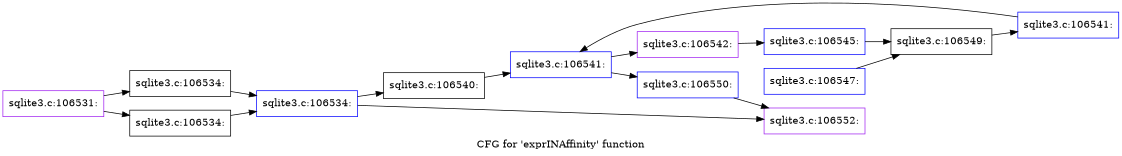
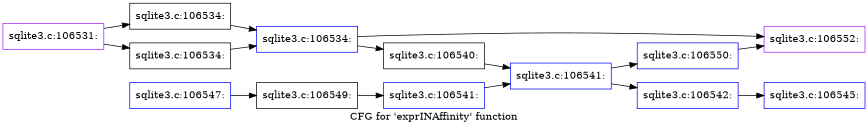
(874, 42) -> none
(688, 45) -> (688, 96)
